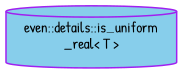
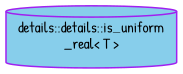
(91, 37) -> (91, 37)
